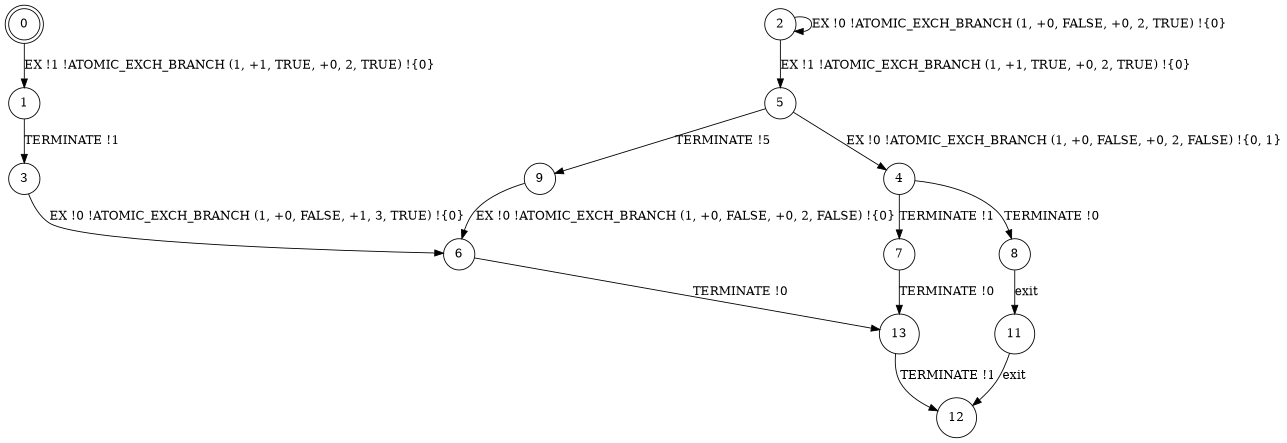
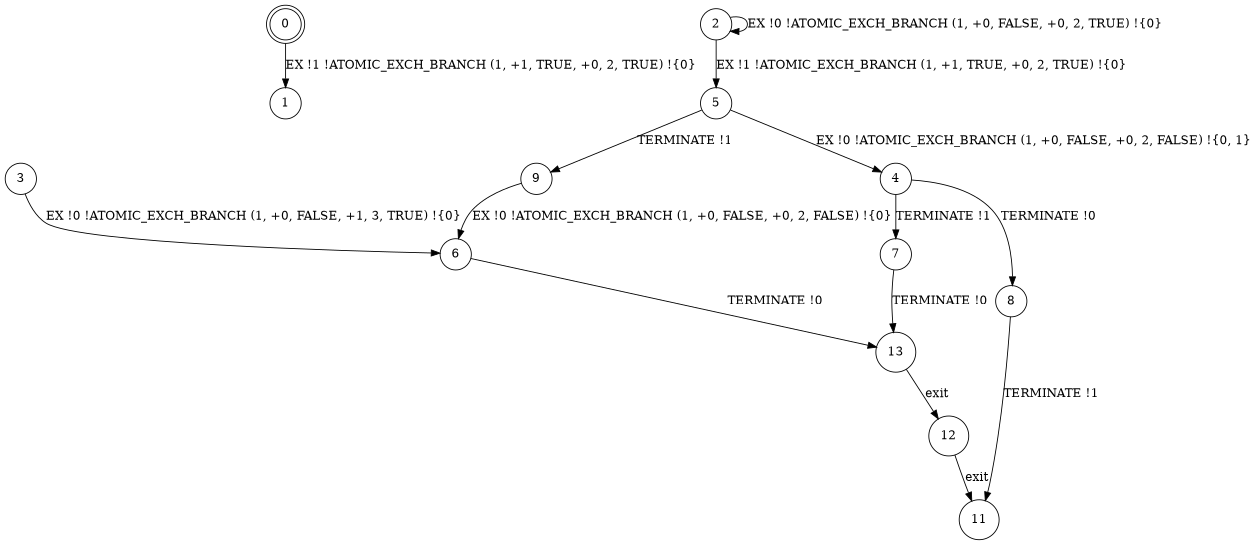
(24, 137) -> none
(723, 141) -> (685, 141)
(1027, 292) -> (1051, 394)
(948, 376) -> (938, 394)
(998, 379) -> (961, 474)
